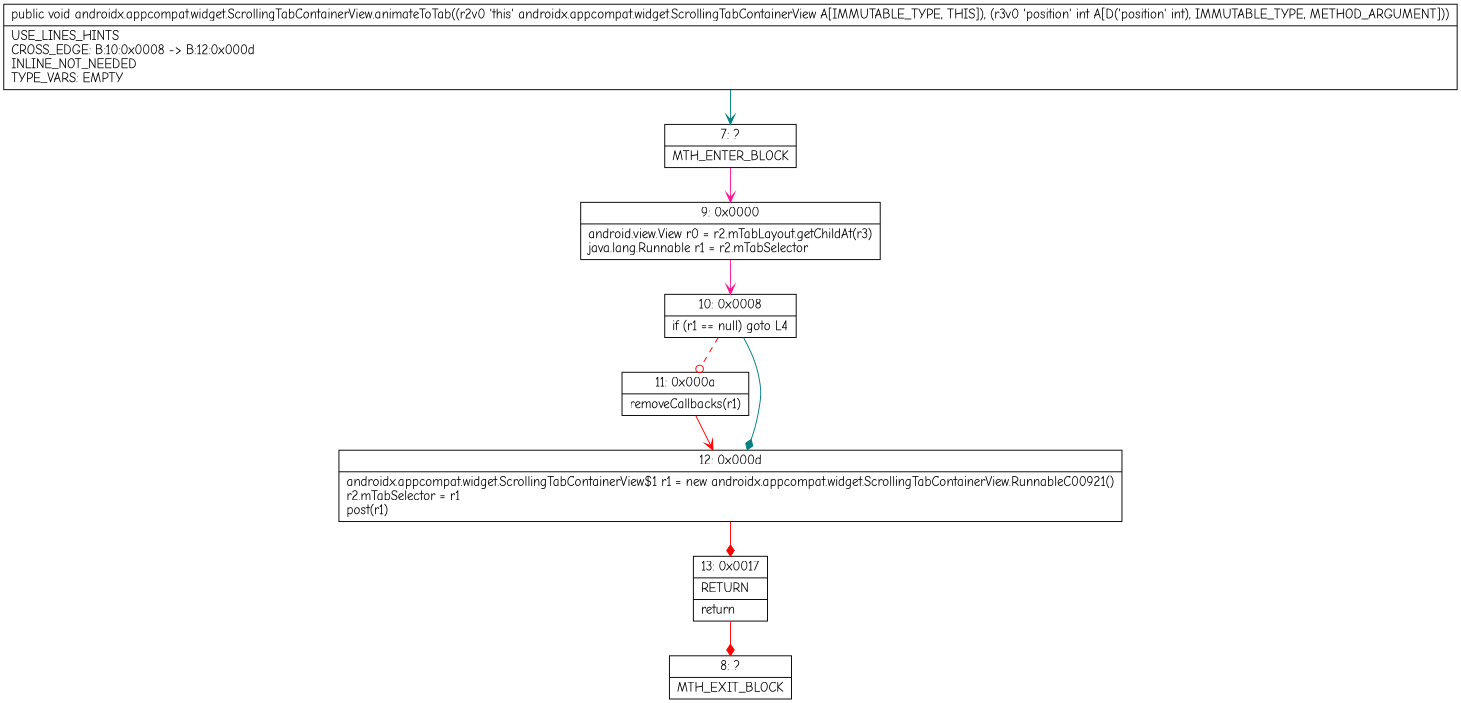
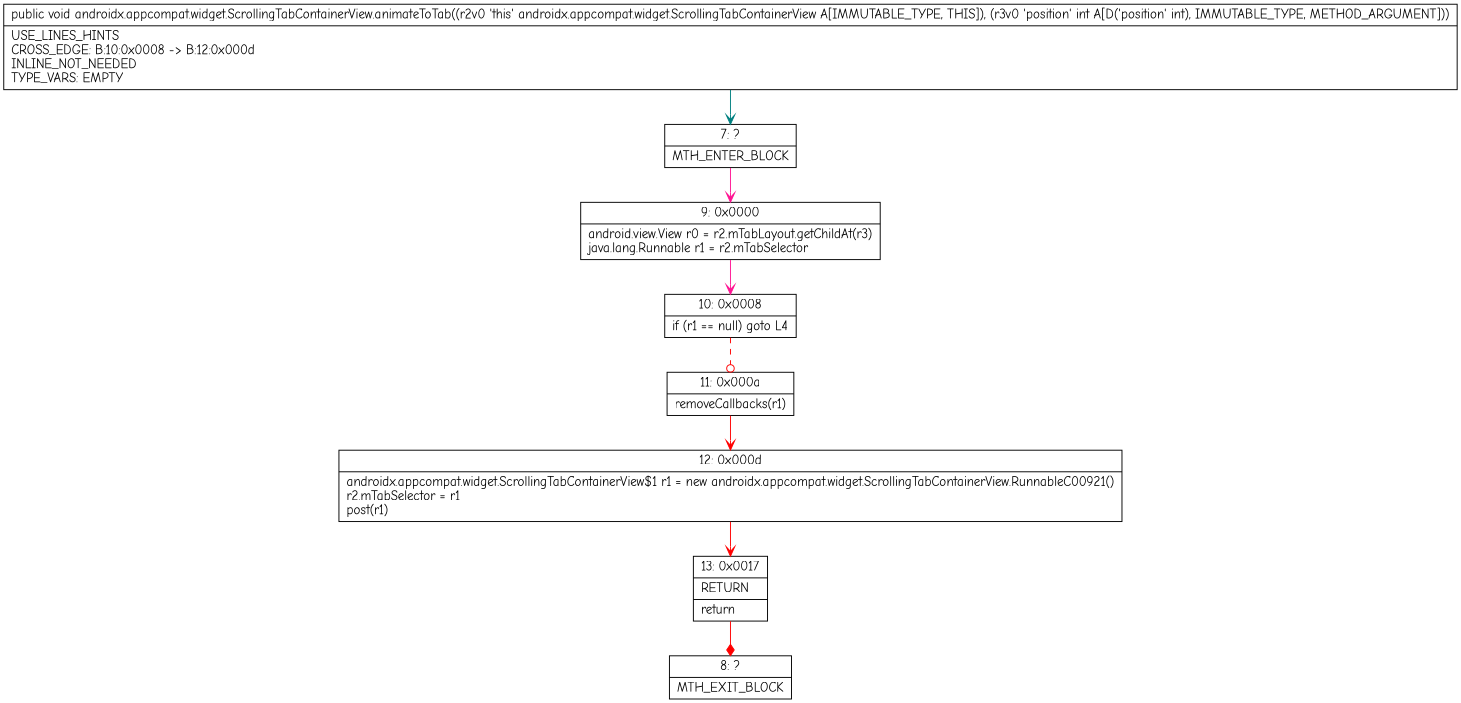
(760, 387) -> none
(730, 533) -> (730, 534)
